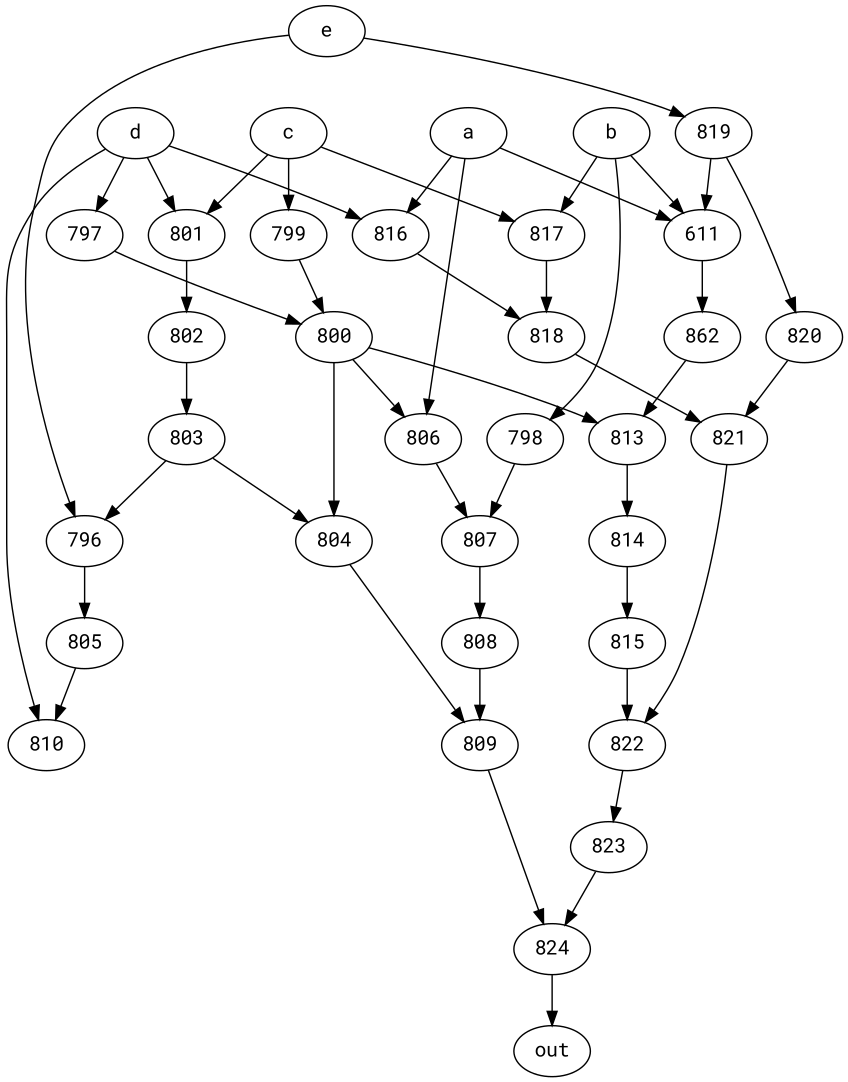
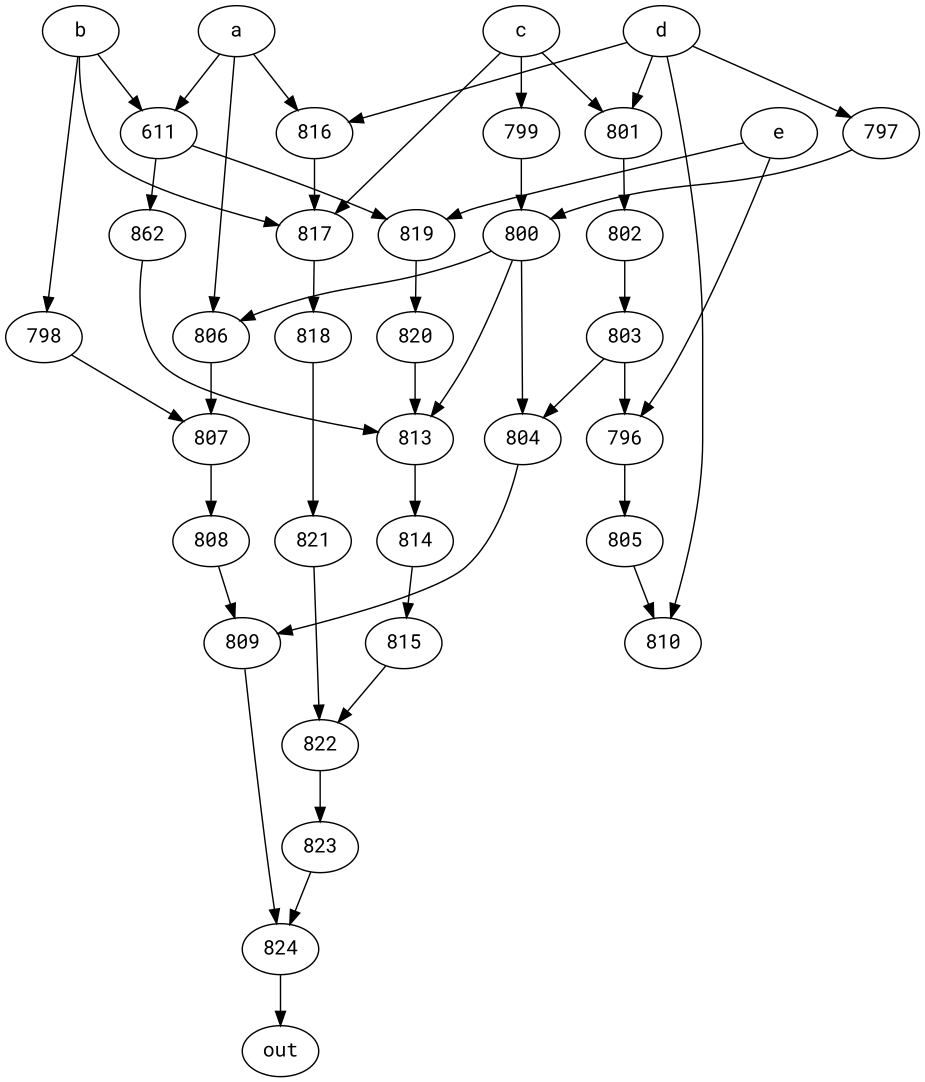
(709, 177) -> (283, 178)
(463, 282) -> (314, 177)
(771, 382) -> (415, 381)
